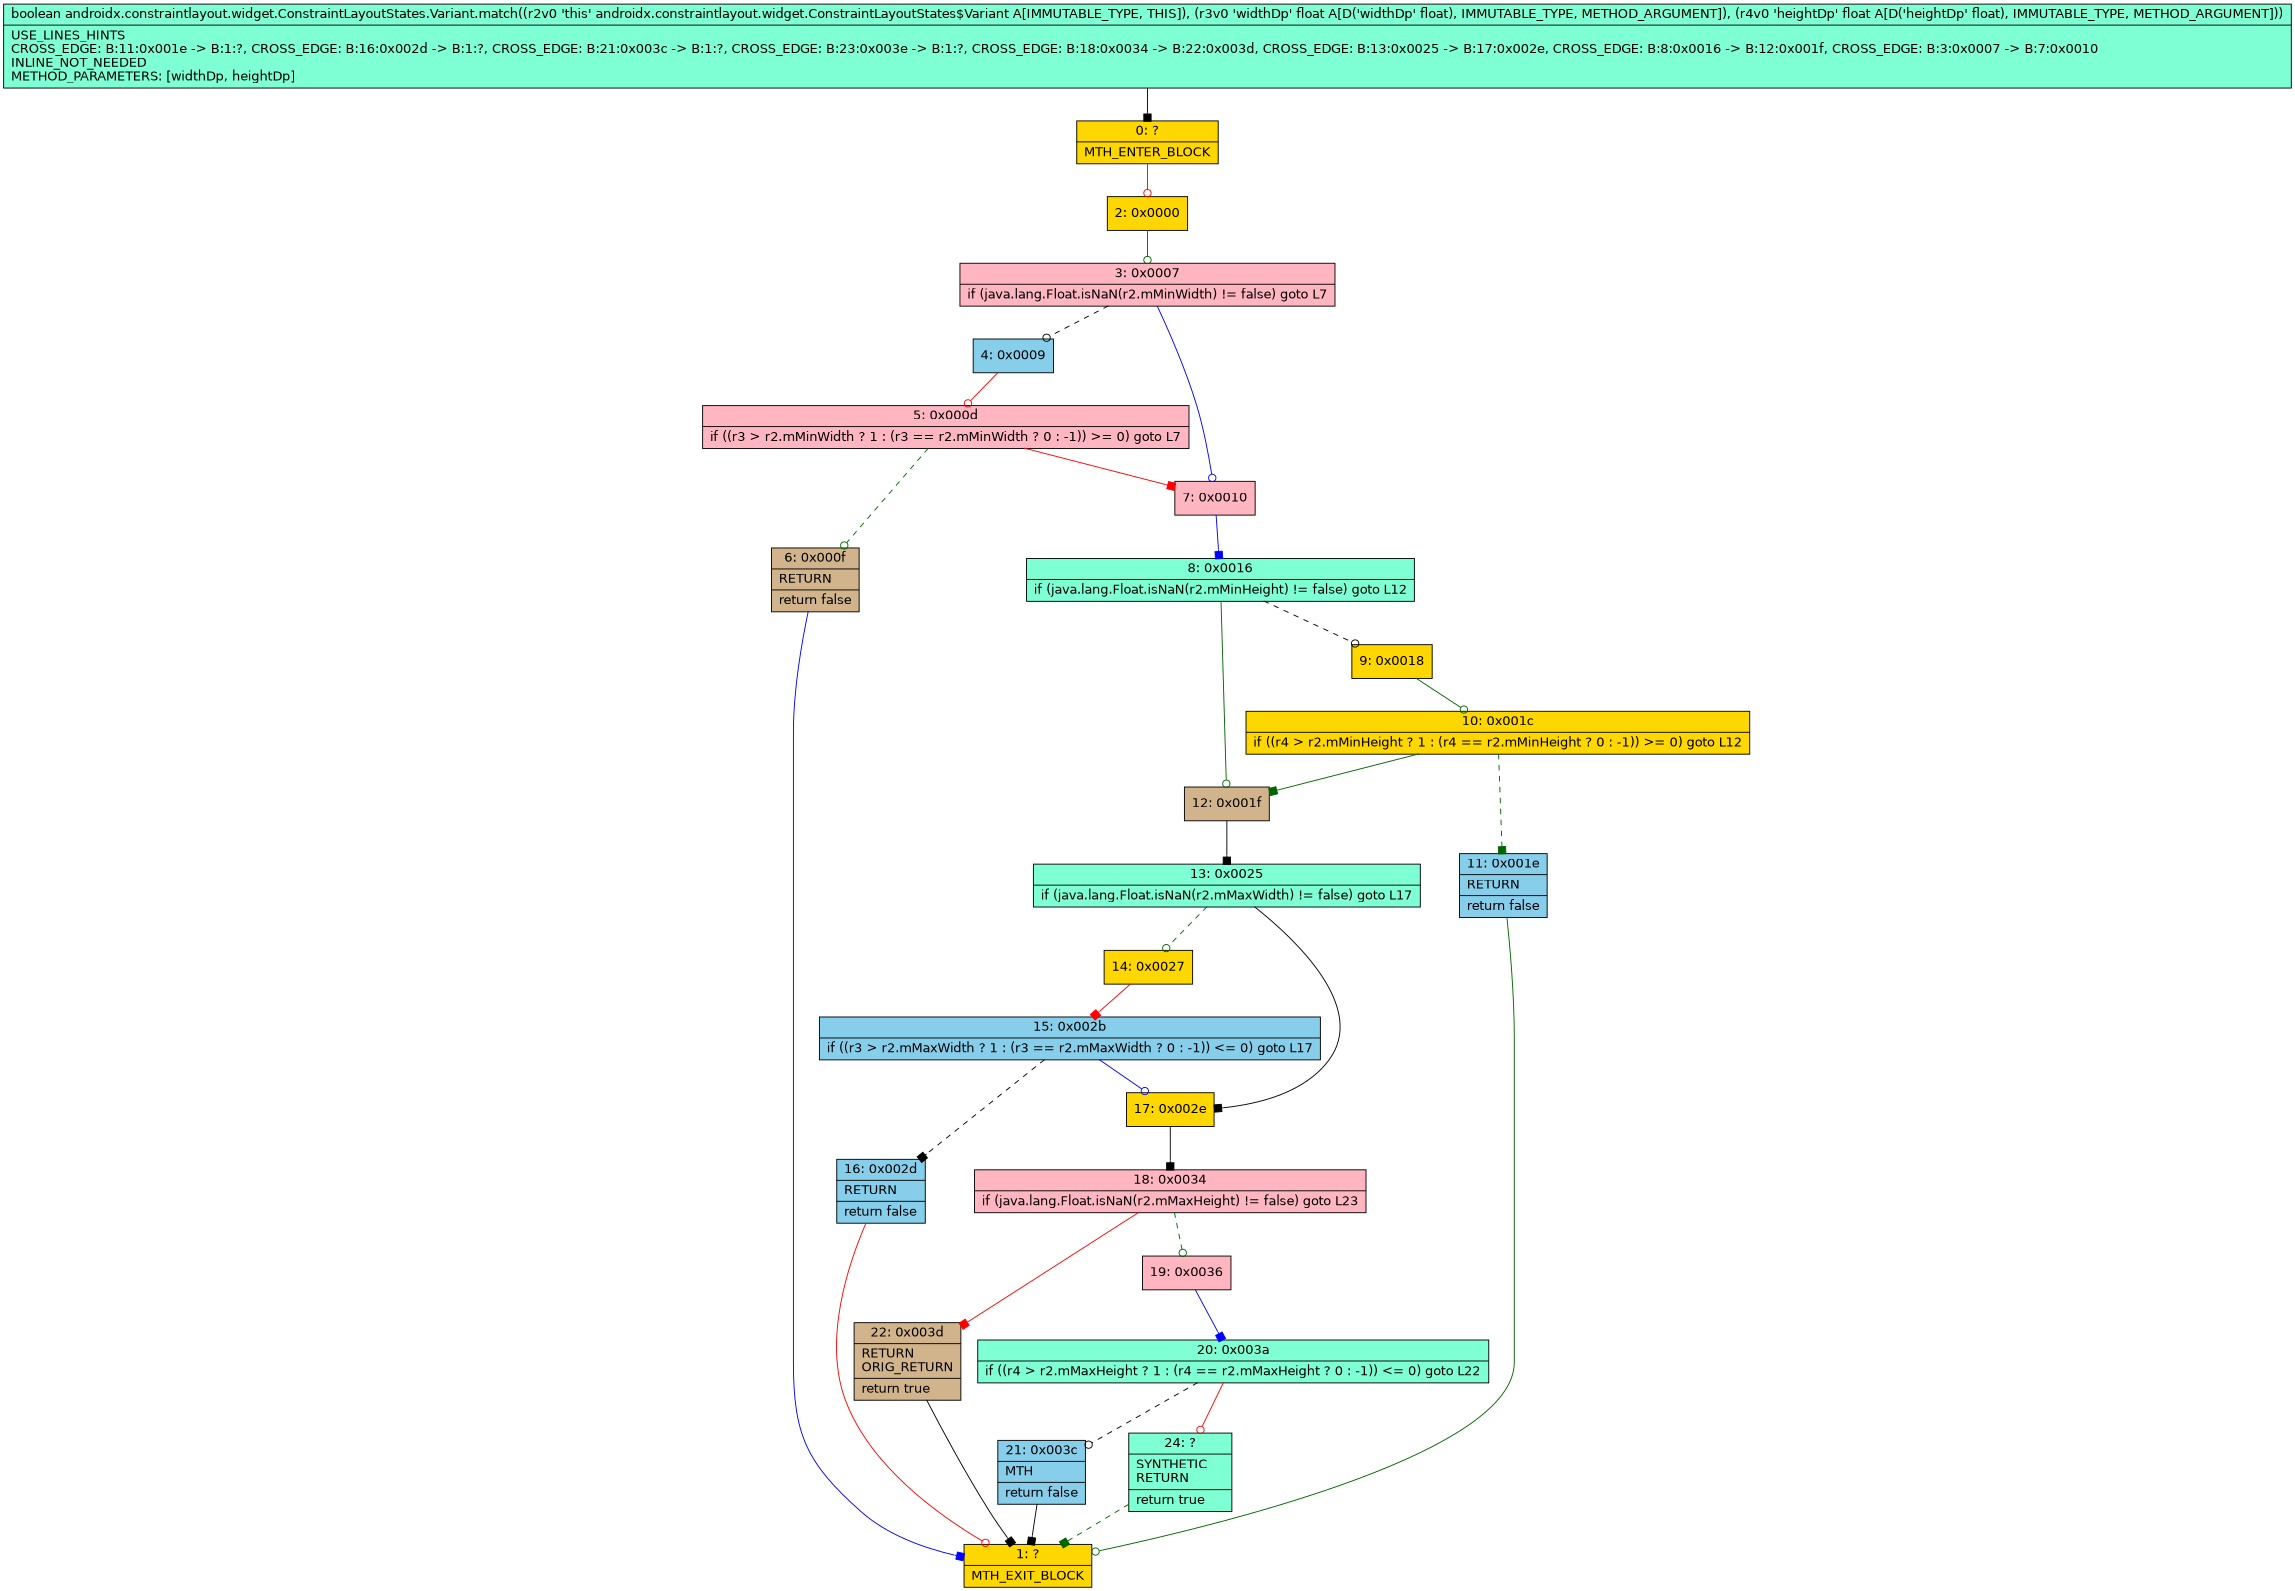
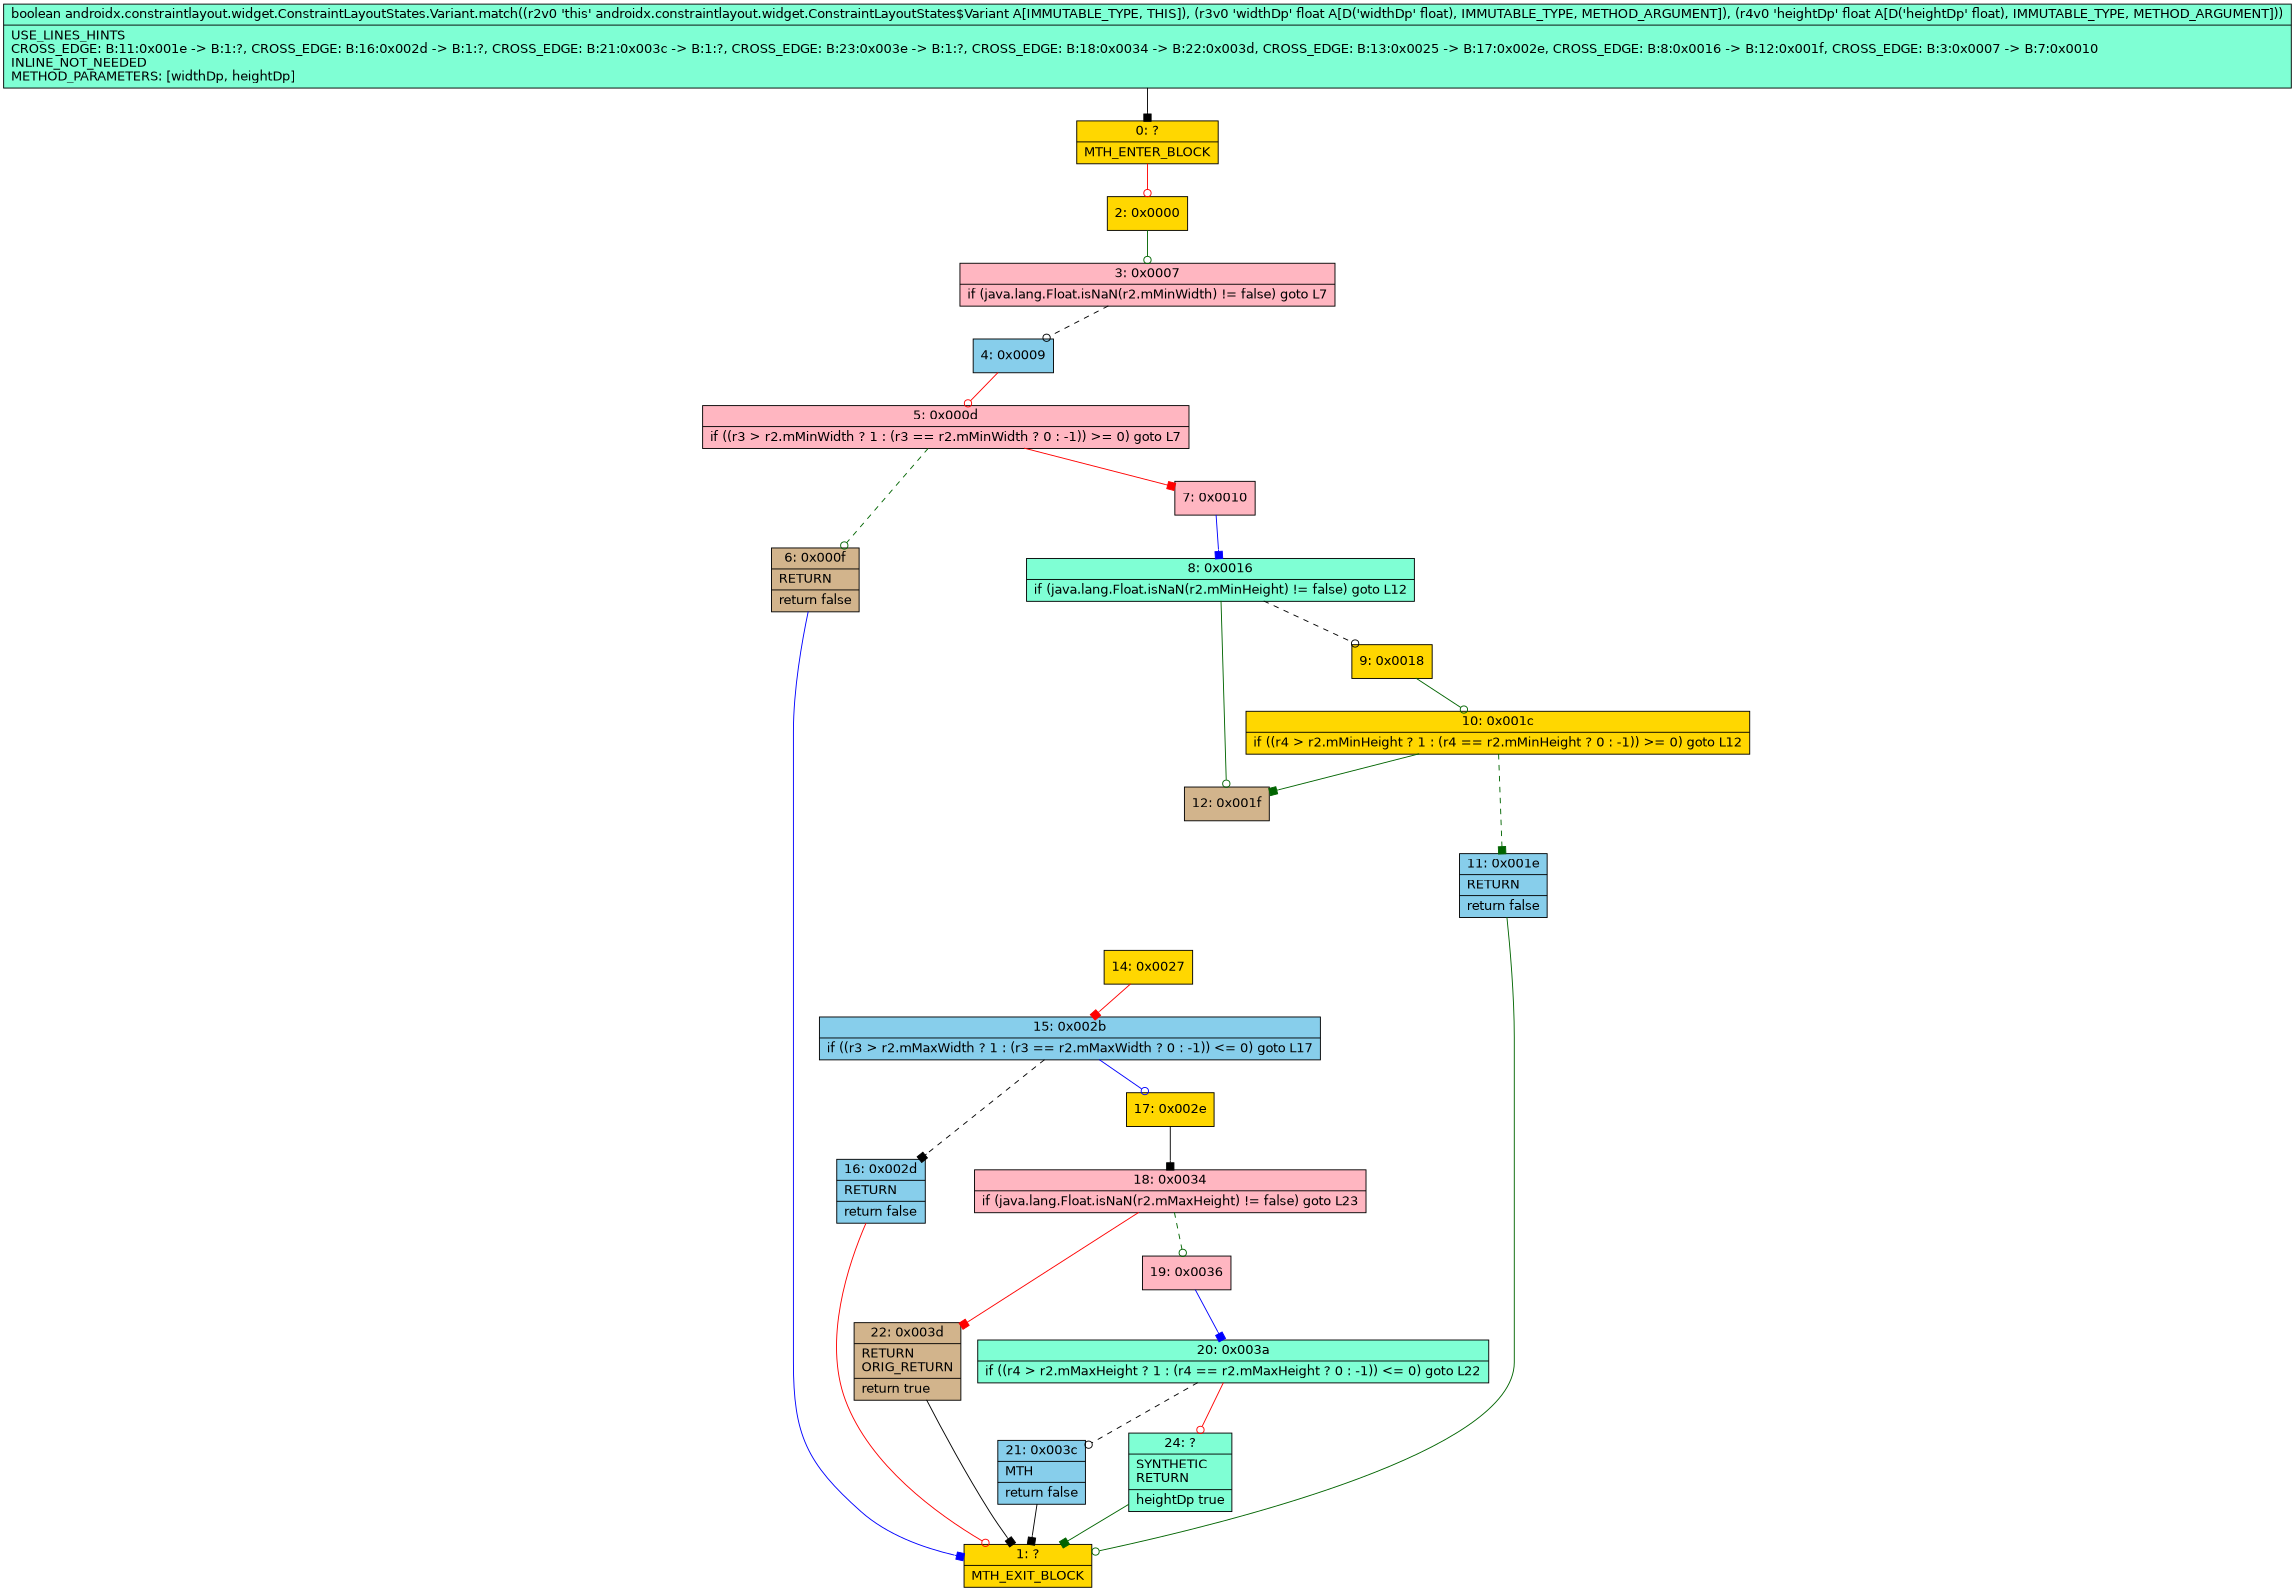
(1191, 388) -> none
(1227, 886) -> none
(1171, 1500) -> (1180, 1500)
(1099, 1522) -> (1099, 1522)
